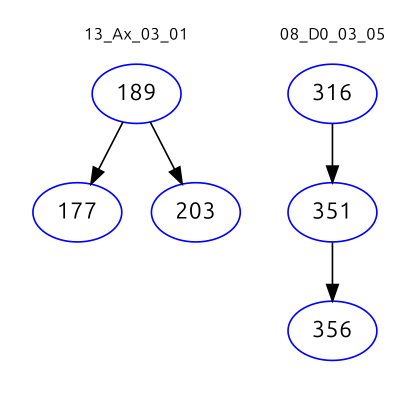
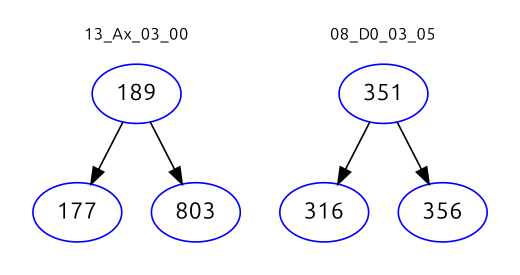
(137, 35) -> (137, 35)
(332, 145) -> (358, 146)
(196, 212) -> (196, 212)
